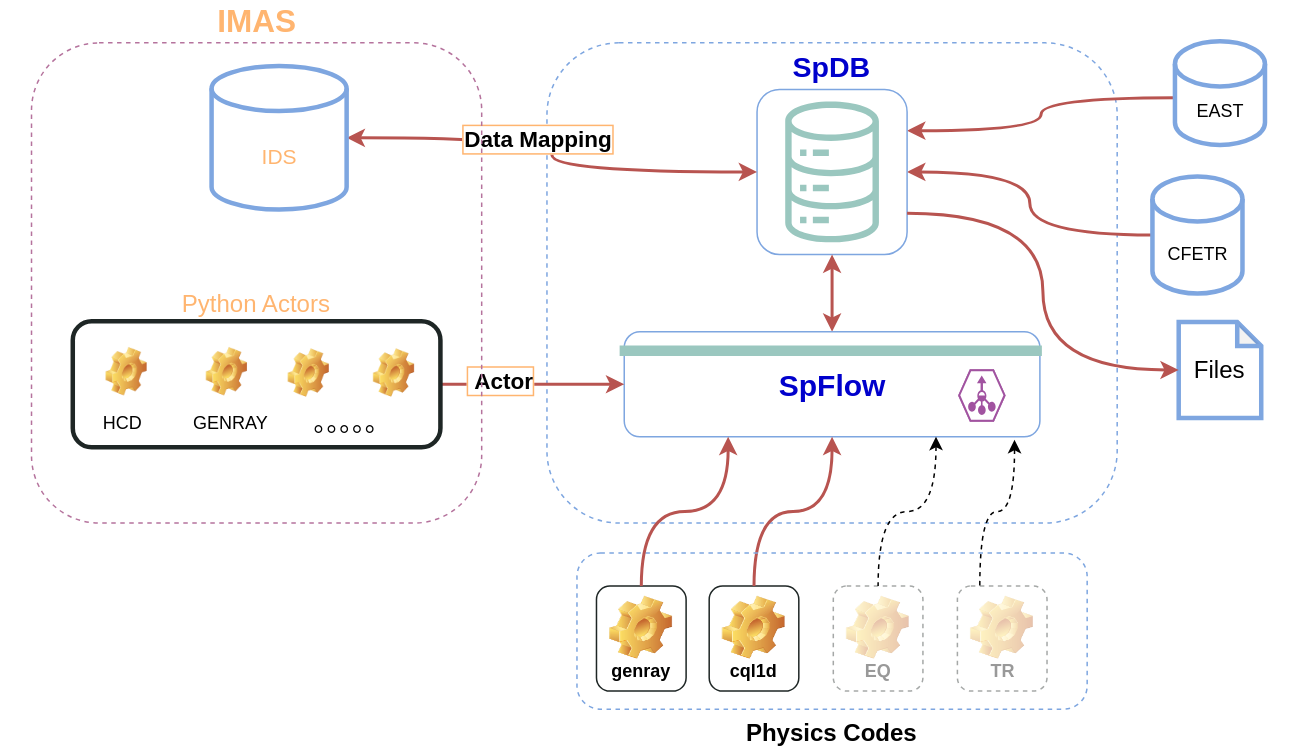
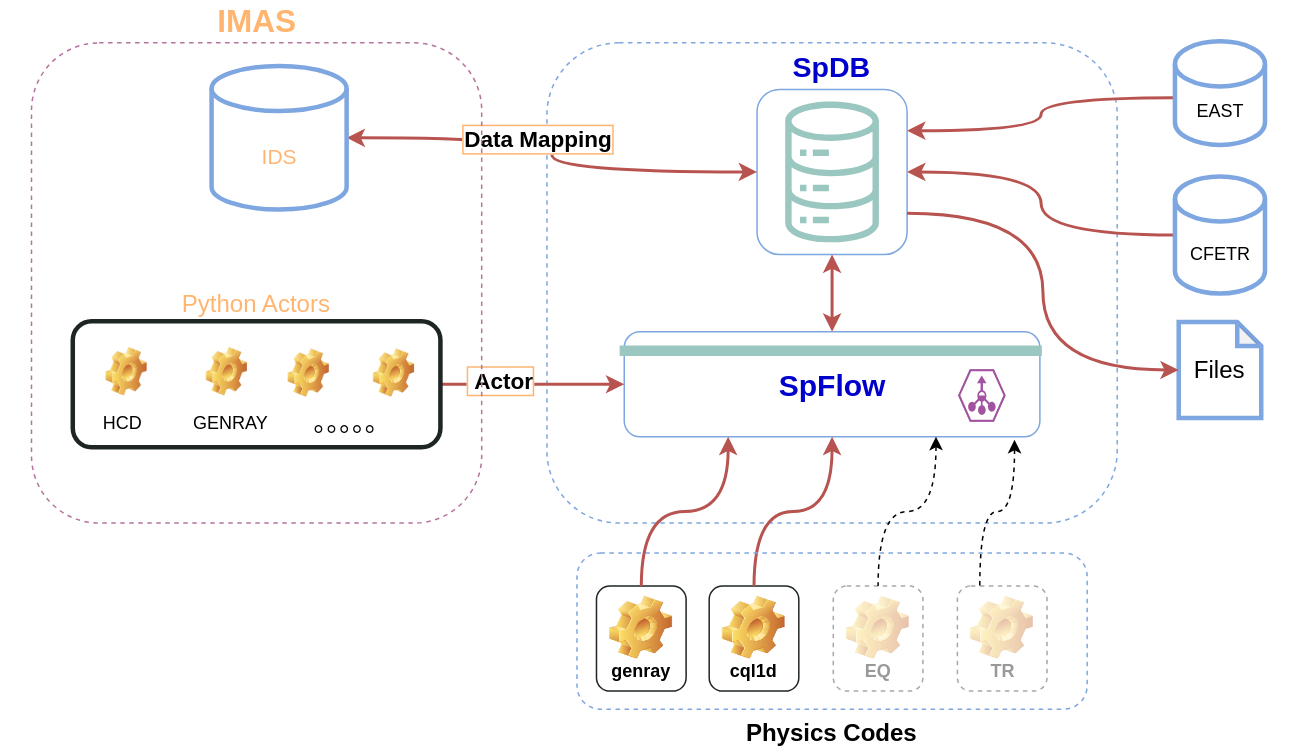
(1197, 235) -> (1220, 235)
